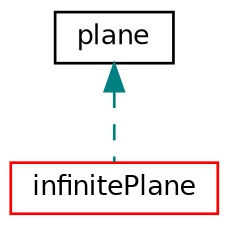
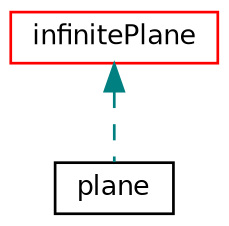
(114, 127) -> (114, 127)
